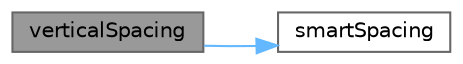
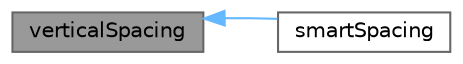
(230, 46) -> (251, 18)
